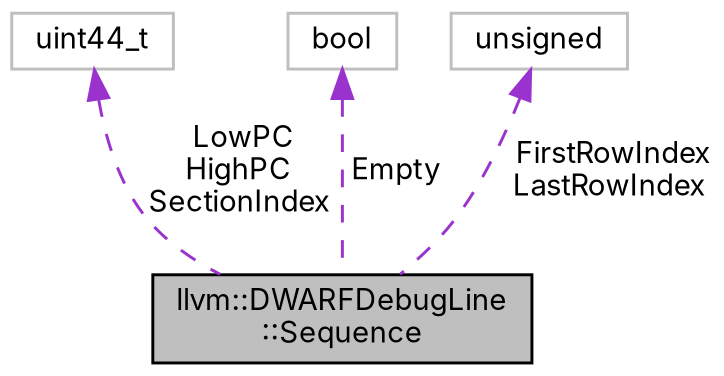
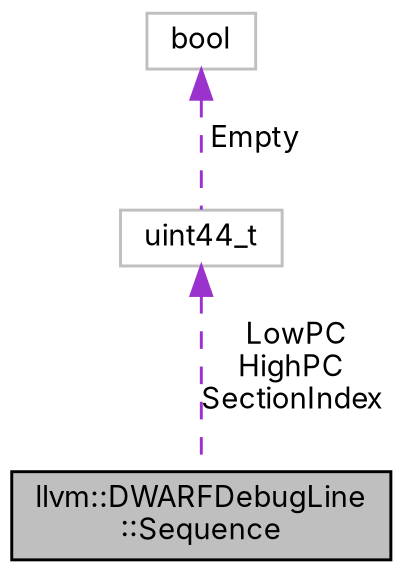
(539, 41) -> none
(342, 187) -> (201, 155)
